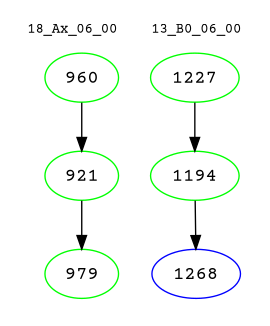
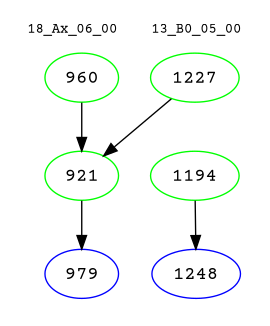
(197, 29) -> (197, 29)
(195, 120) -> (149, 118)
(82, 274) -> (82, 274)
(196, 274) -> (196, 274)
